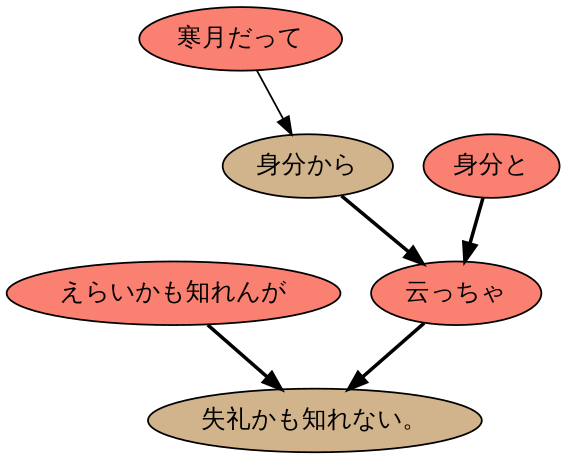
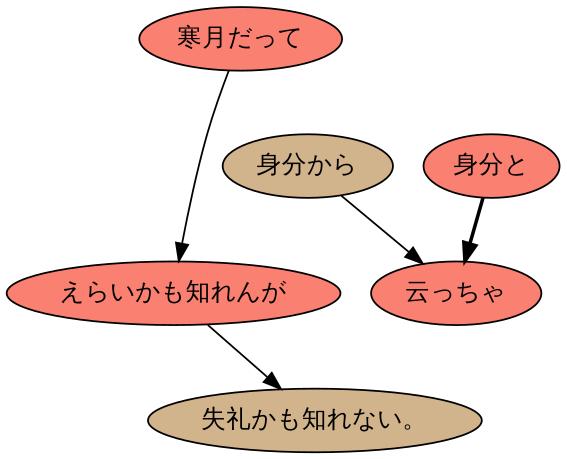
(270, 95) -> (201, 156)
(375, 224) -> (375, 224)
(393, 350) -> none
(238, 351) -> (238, 351)
